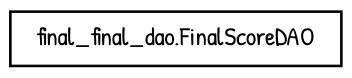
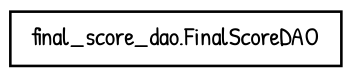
(176, 39) -> (176, 39)
